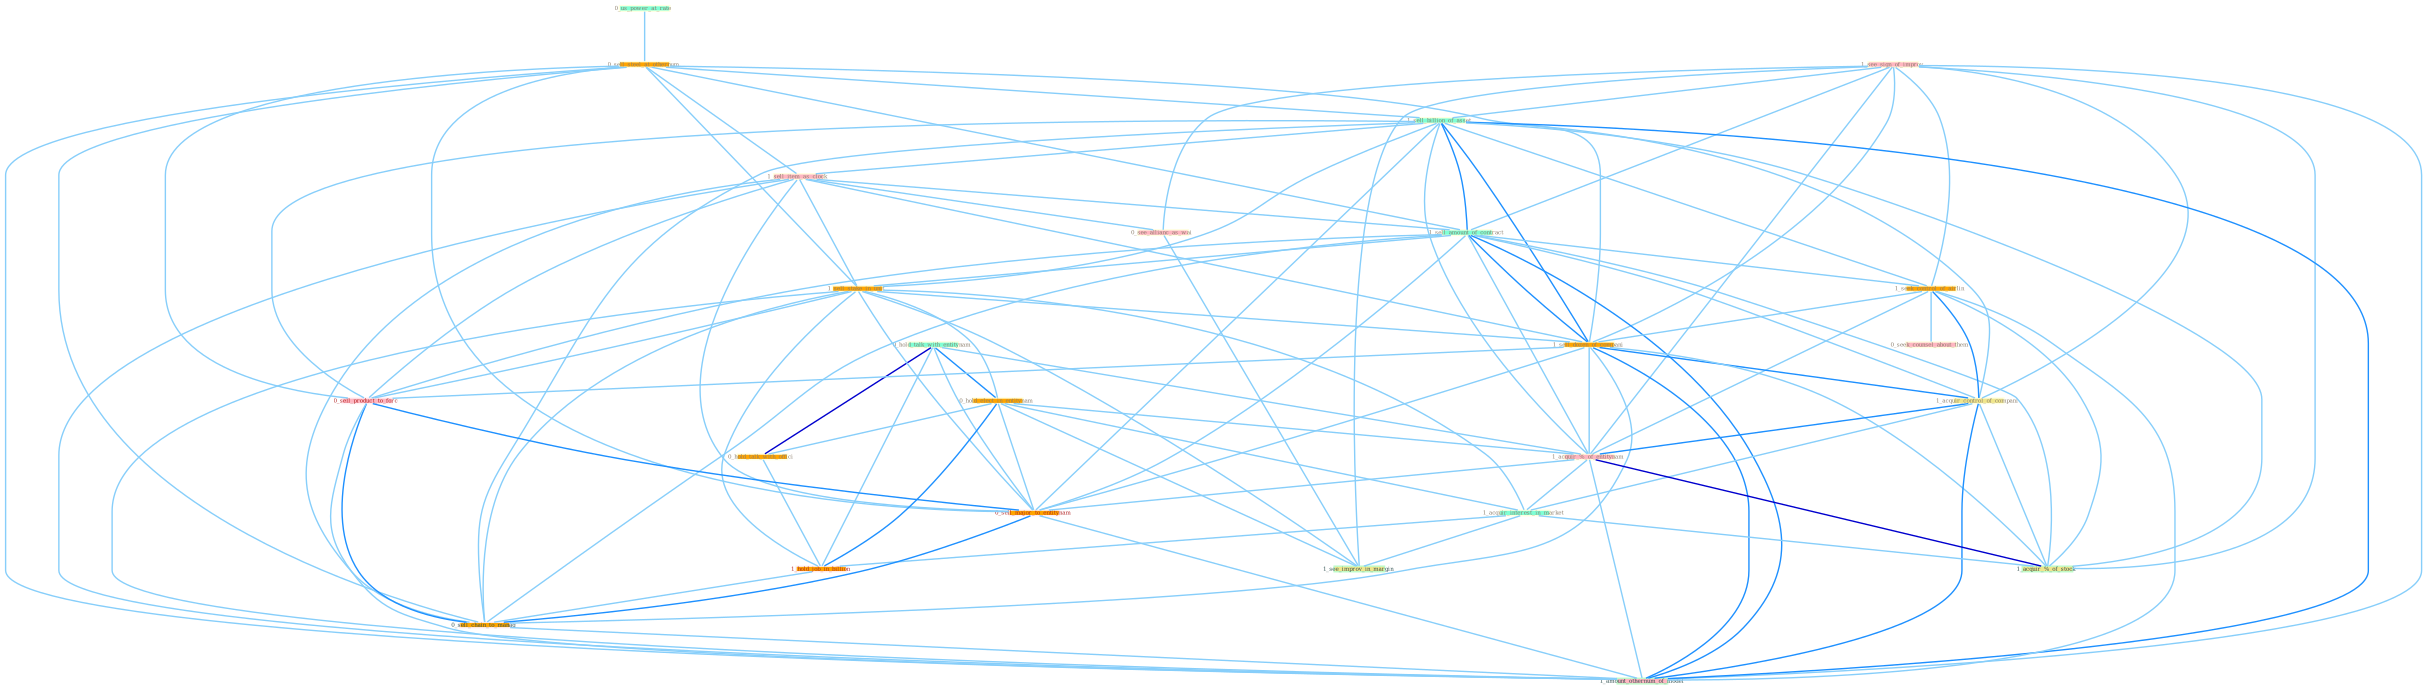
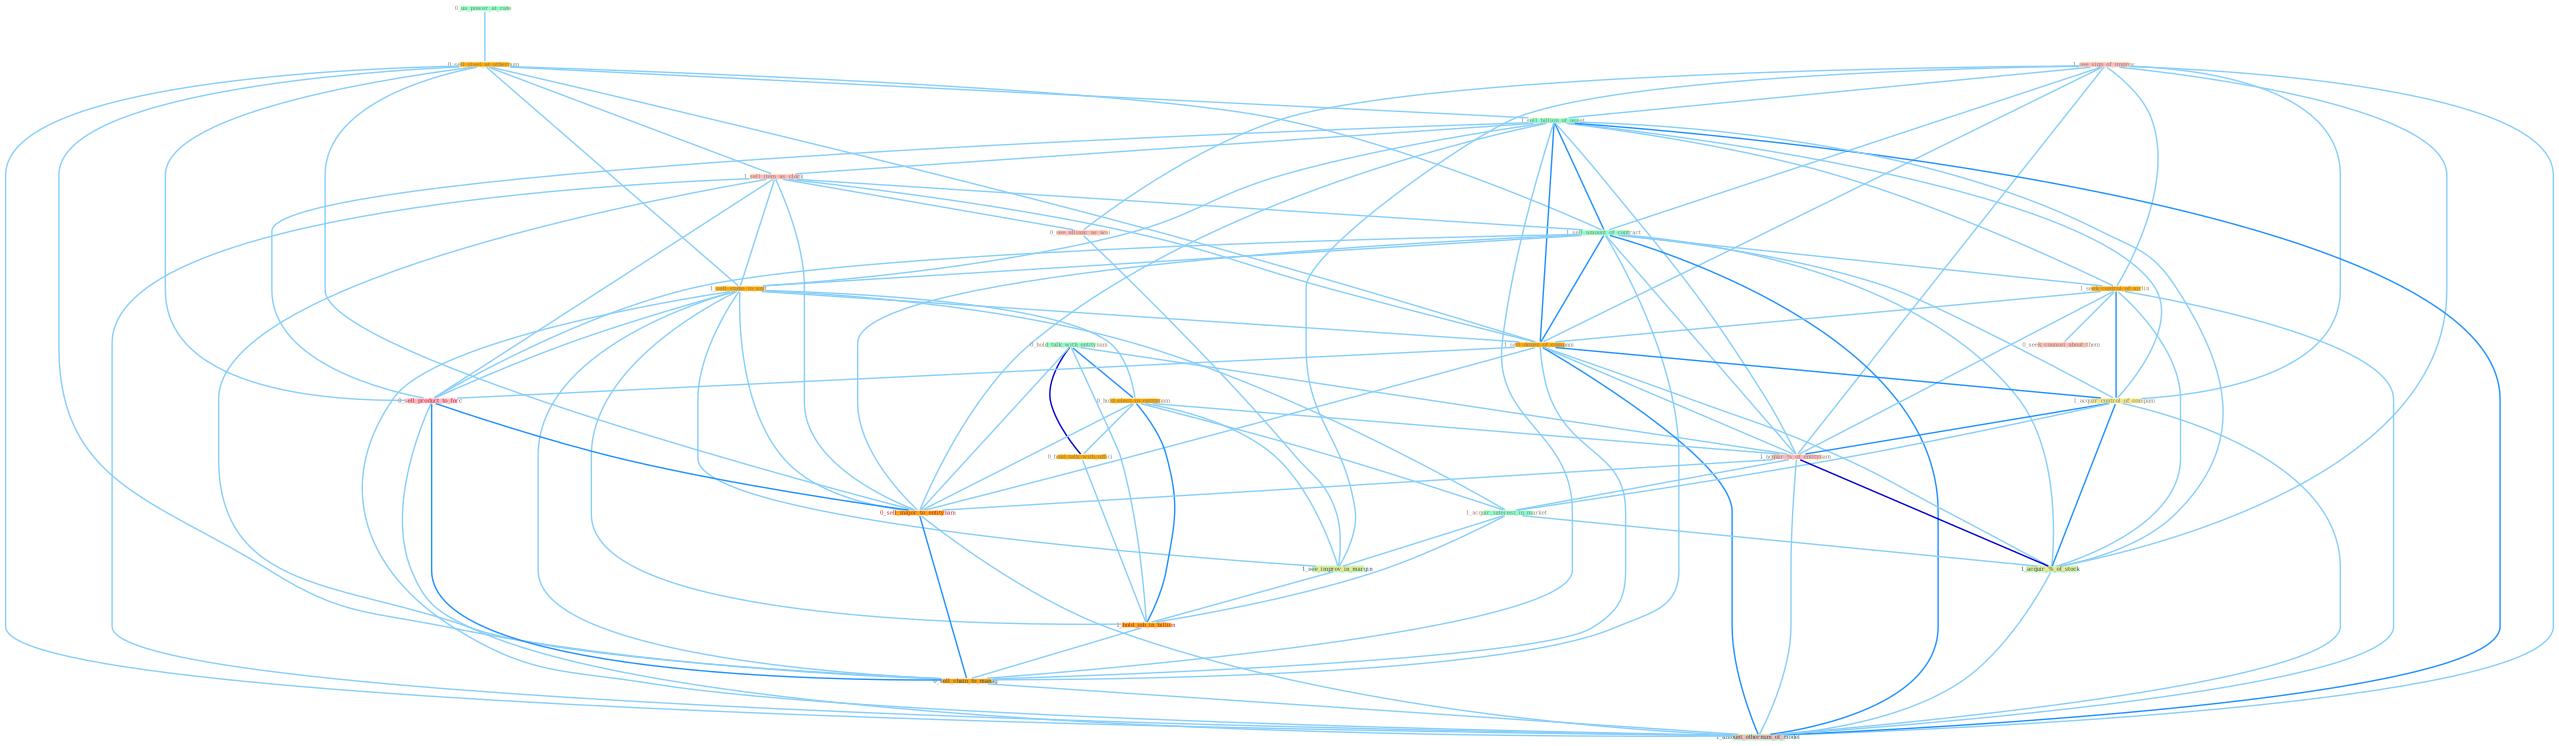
(2013, 485) -> (2084, 485)
none -> (1242, 597)
(1901, 623) -> (2238, 673)
none -> (1941, 693)
